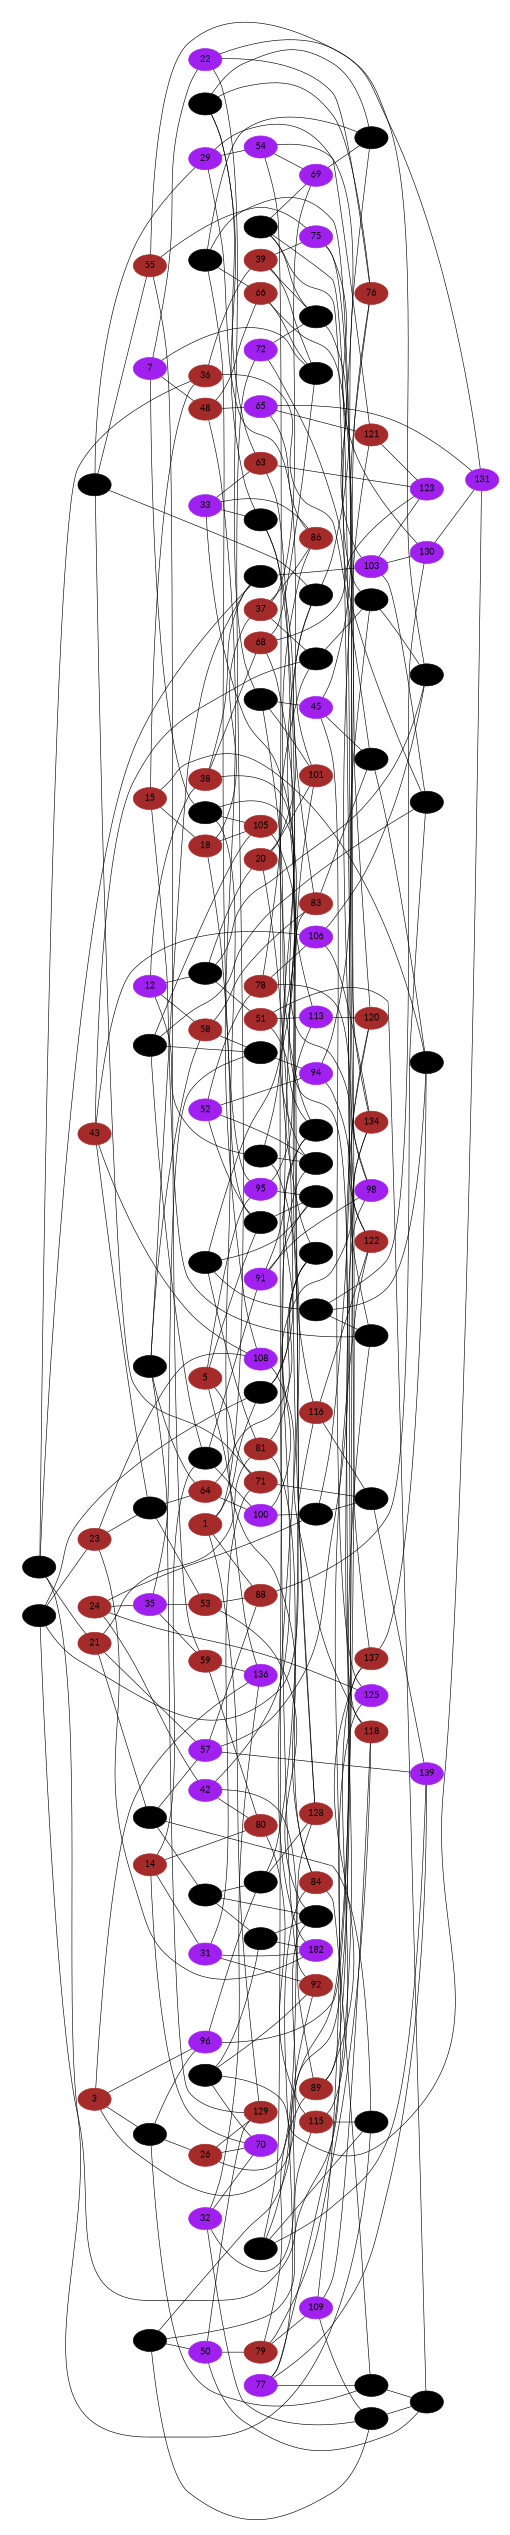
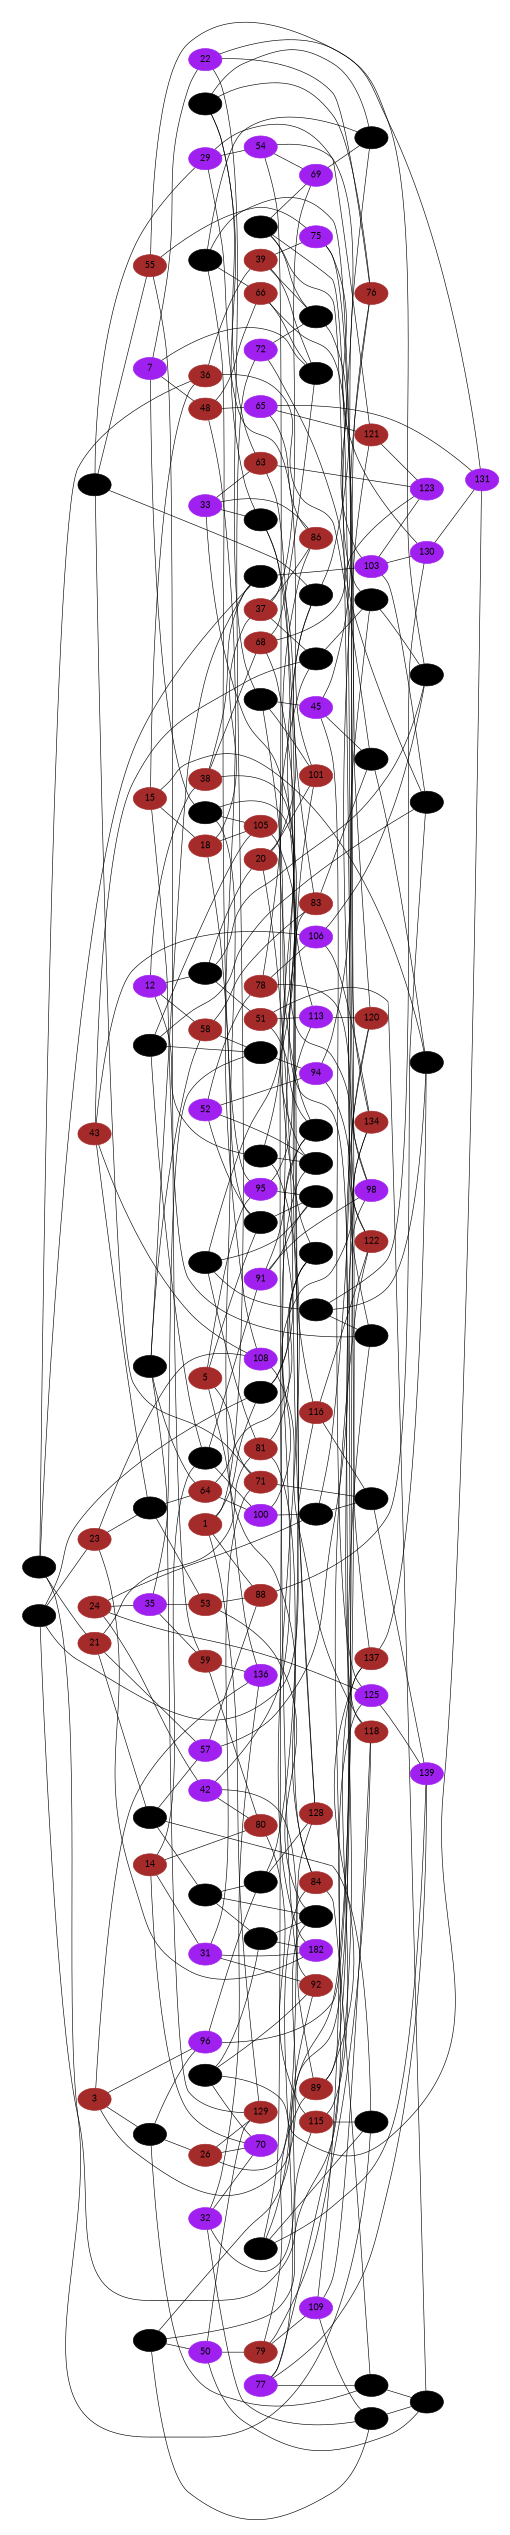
(316, 1762) -> (401, 1734)
